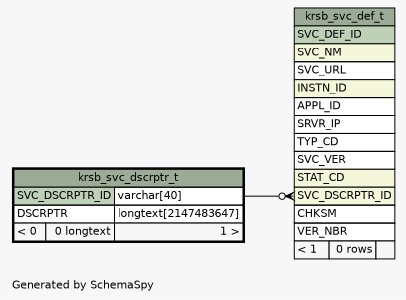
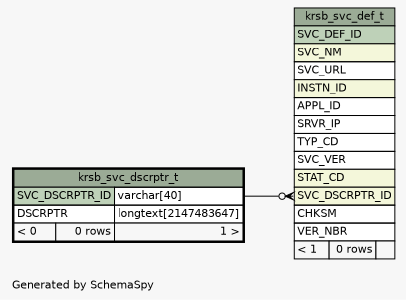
(83, 232) -> (93, 232)
